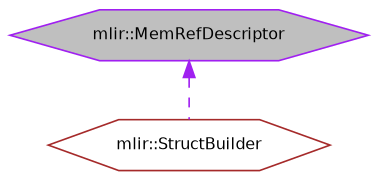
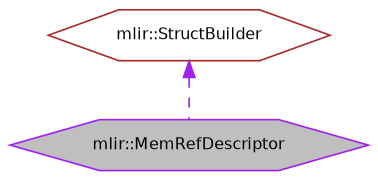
(189, 99) -> (189, 99)
